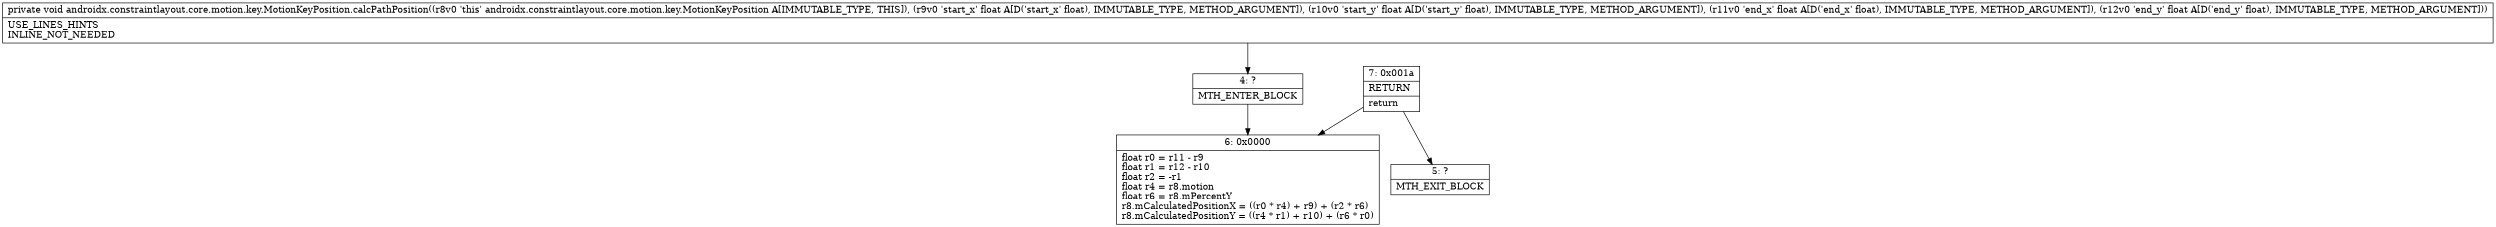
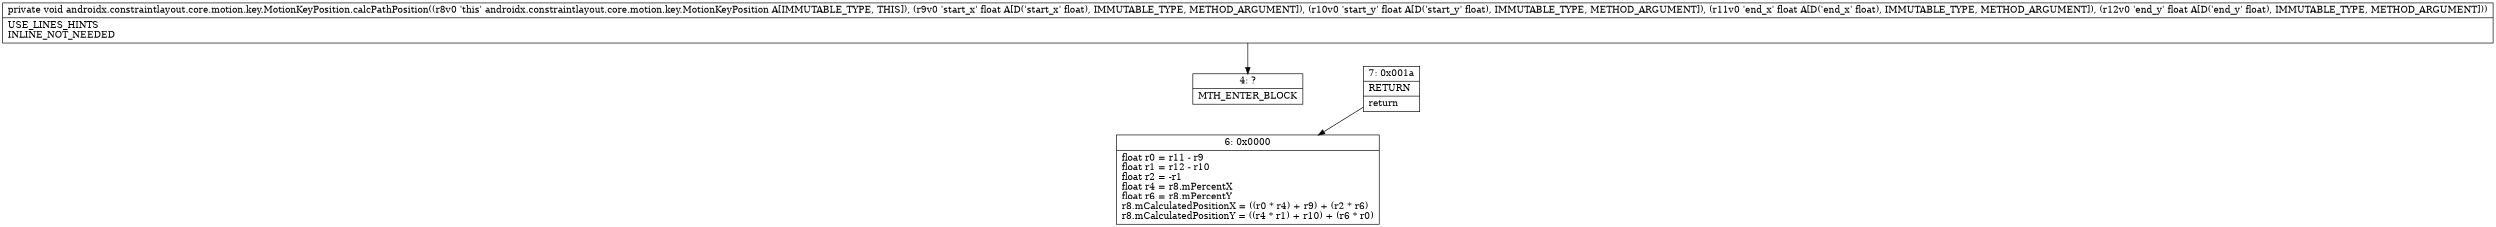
(1248, 116) -> none
(1440, 180) -> none
(1168, 187) -> (1177, 187)
